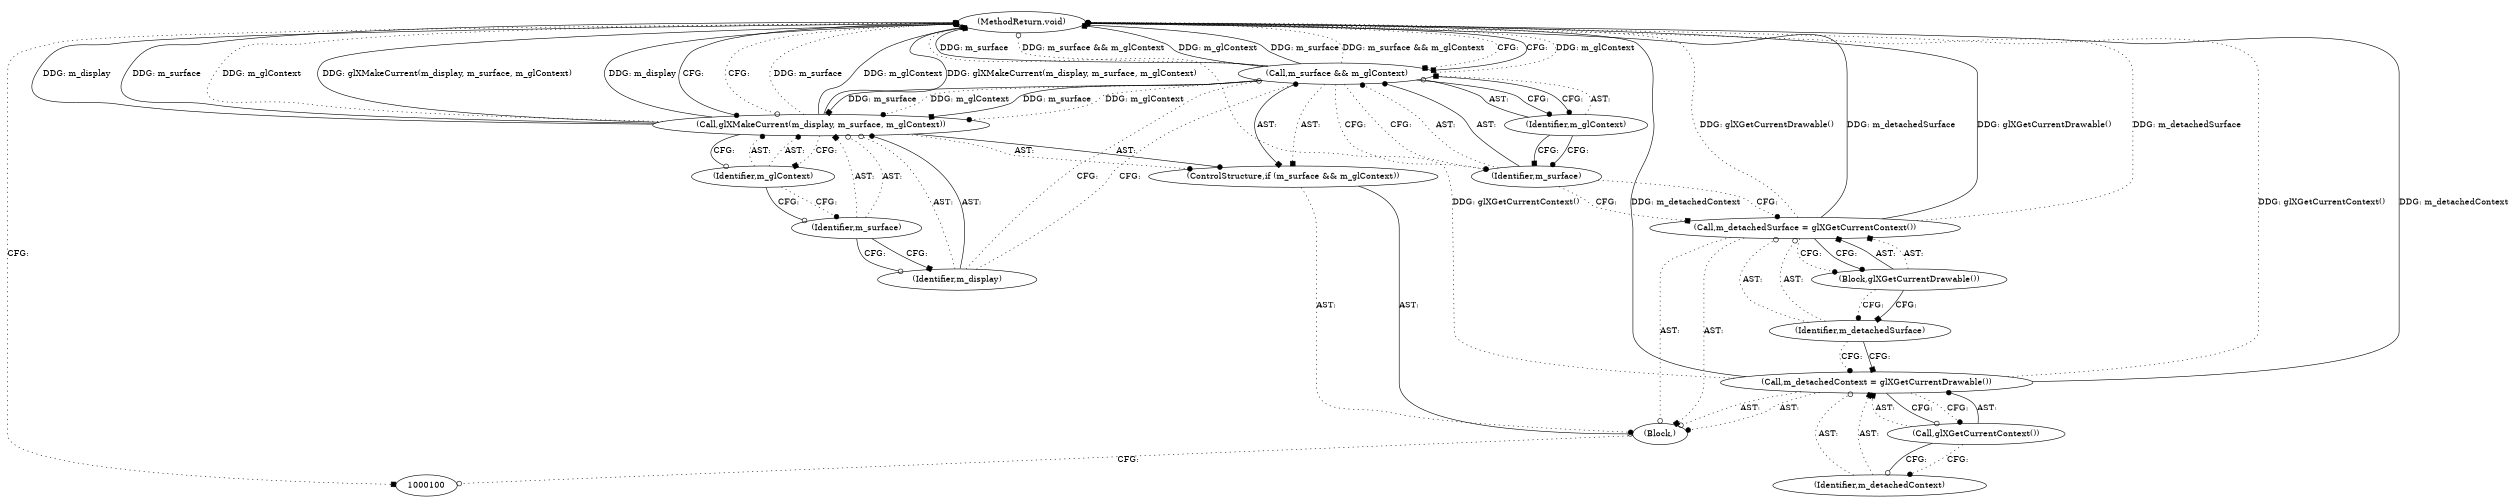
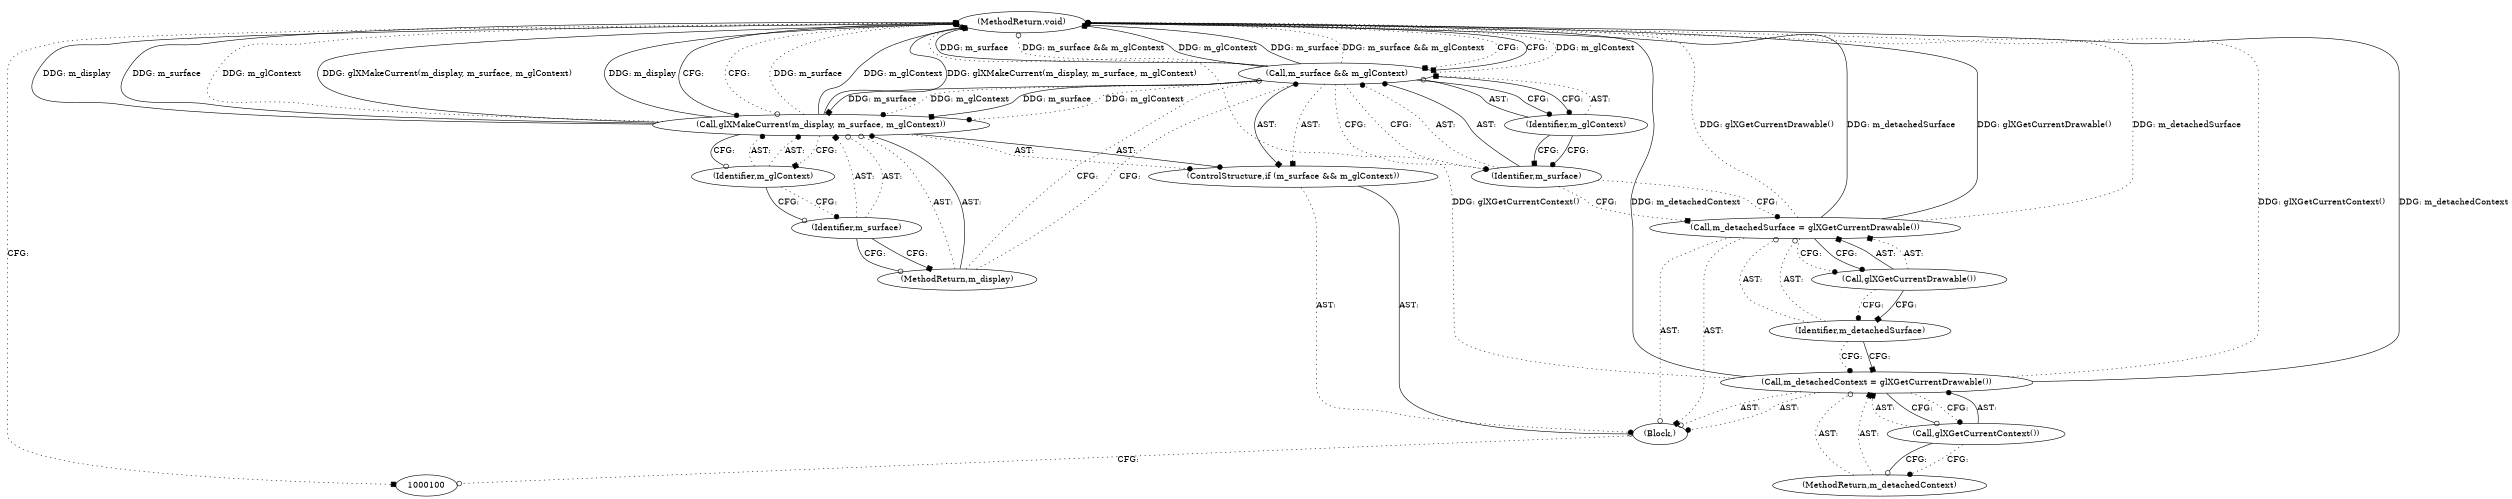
(1805, 228) -> (1805, 228)
(957, 280) -> (957, 280)
(1909, 280) -> (1909, 280)
(1880, 485) -> (1880, 485)
